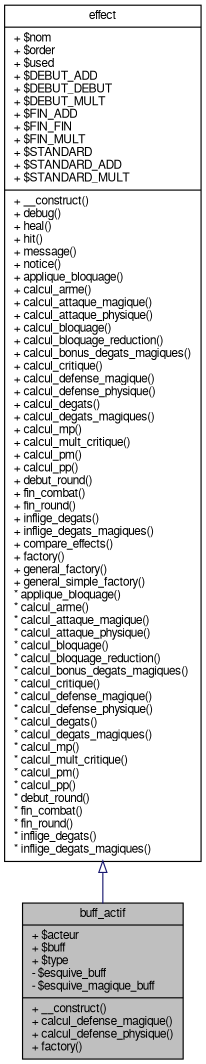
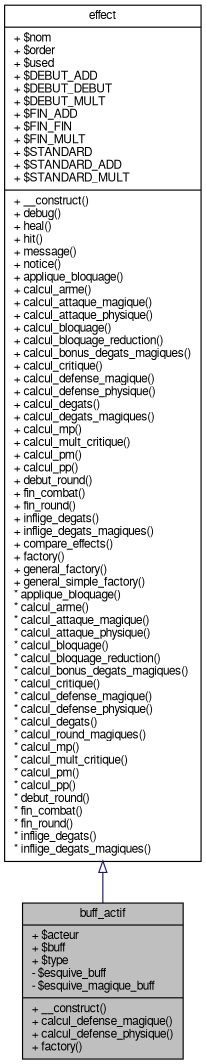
(83, 735) -> (80, 735)
